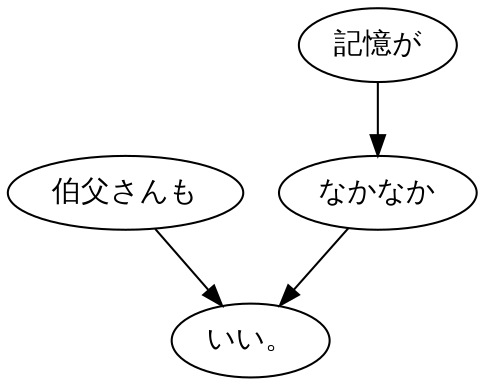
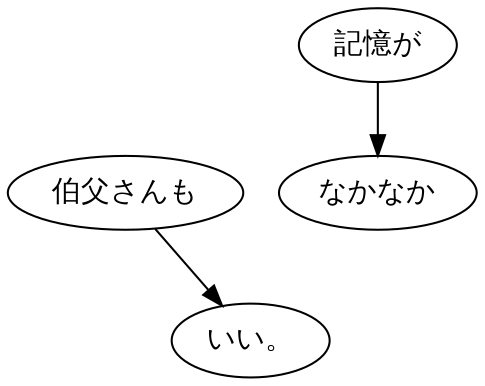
(321, 259) -> none
